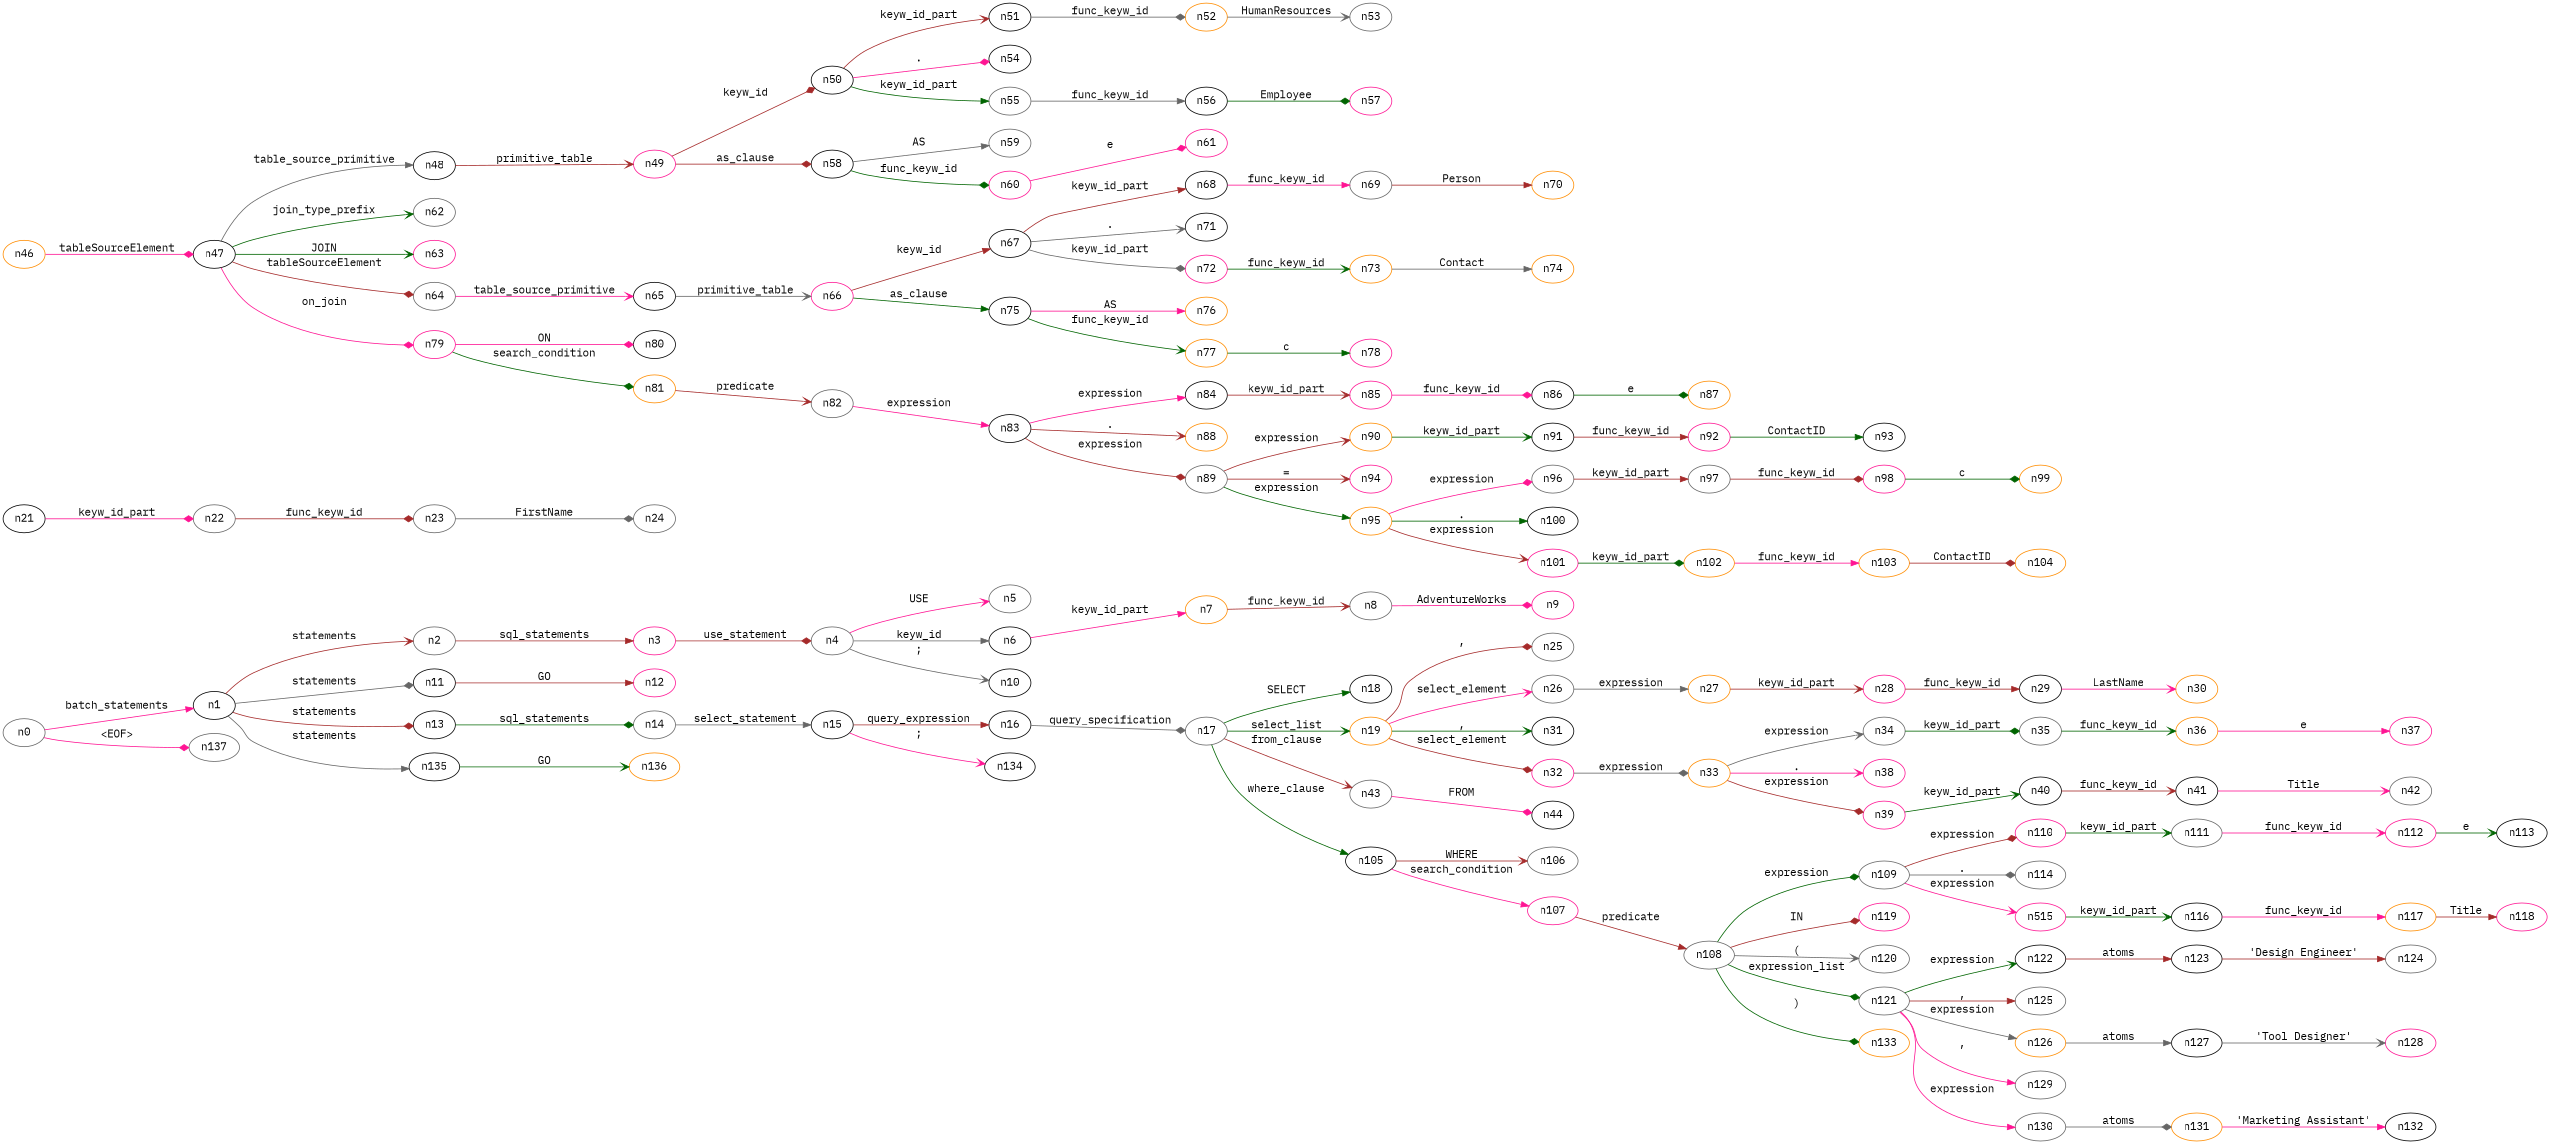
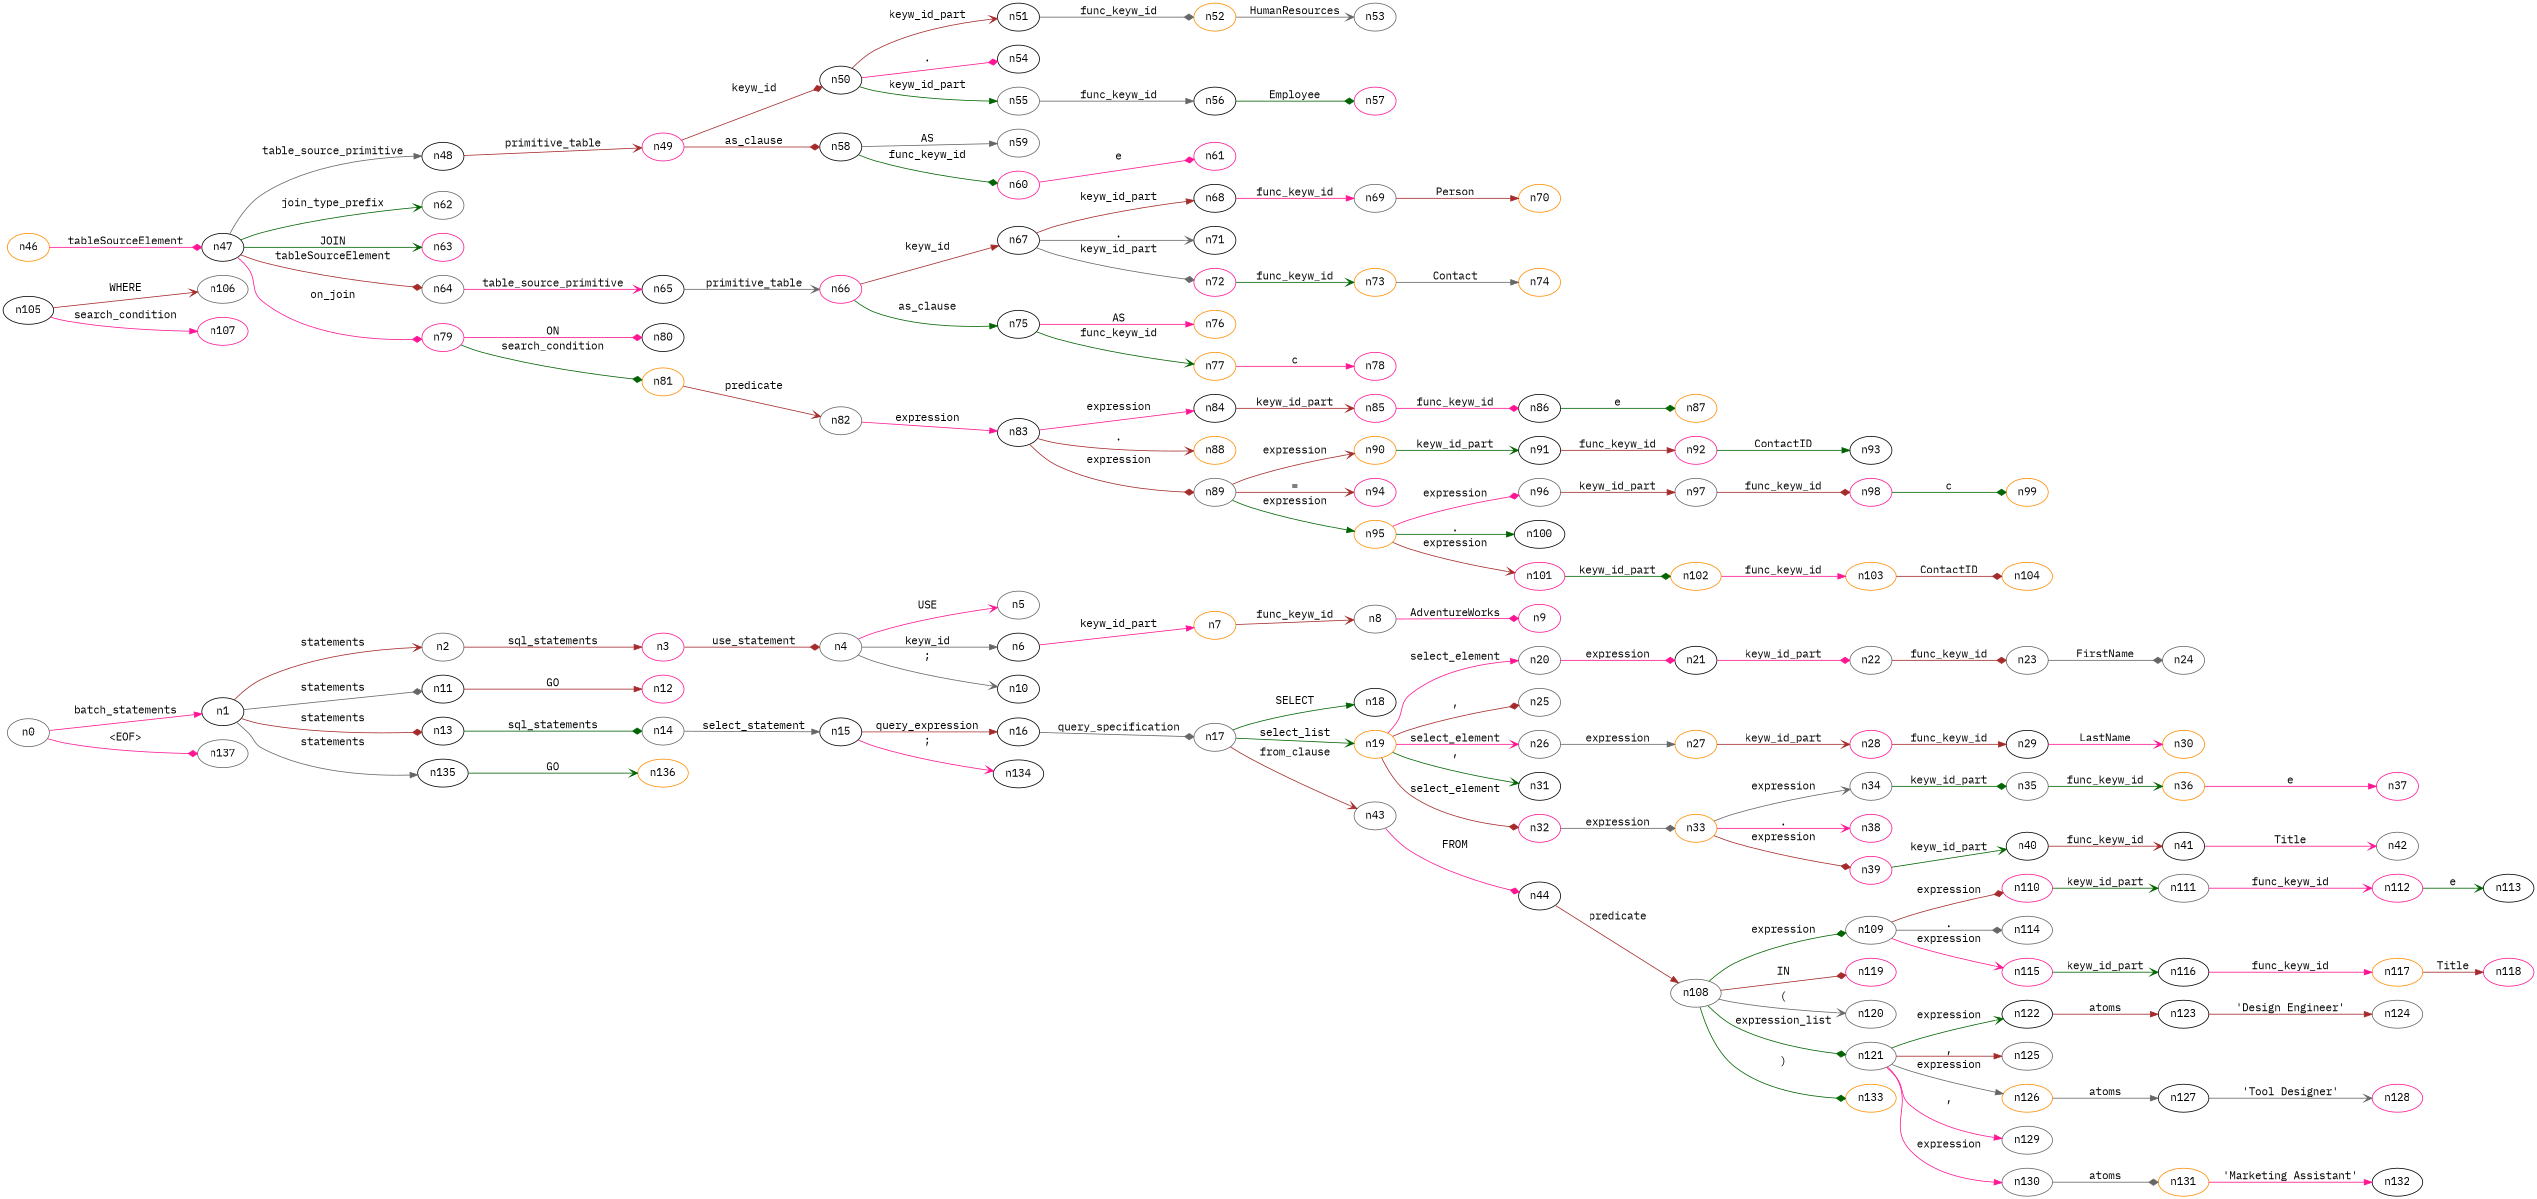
(1285, 353) -> (1291, 366)
none -> (1540, 660)
(1263, 813) -> none
(2040, 917) -> (2027, 972)
(1627, 932) -> (1614, 942)
